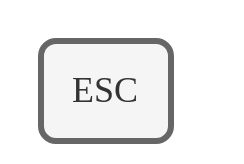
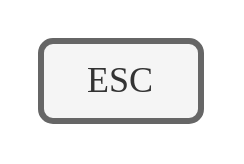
(106, 91) -> (121, 81)
